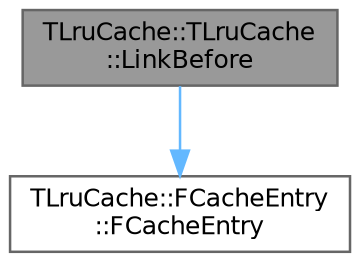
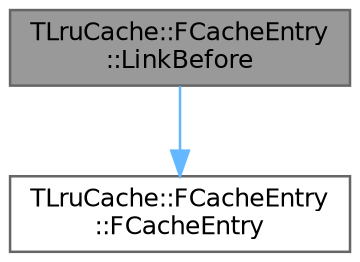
(180, 48) -> (180, 48)
